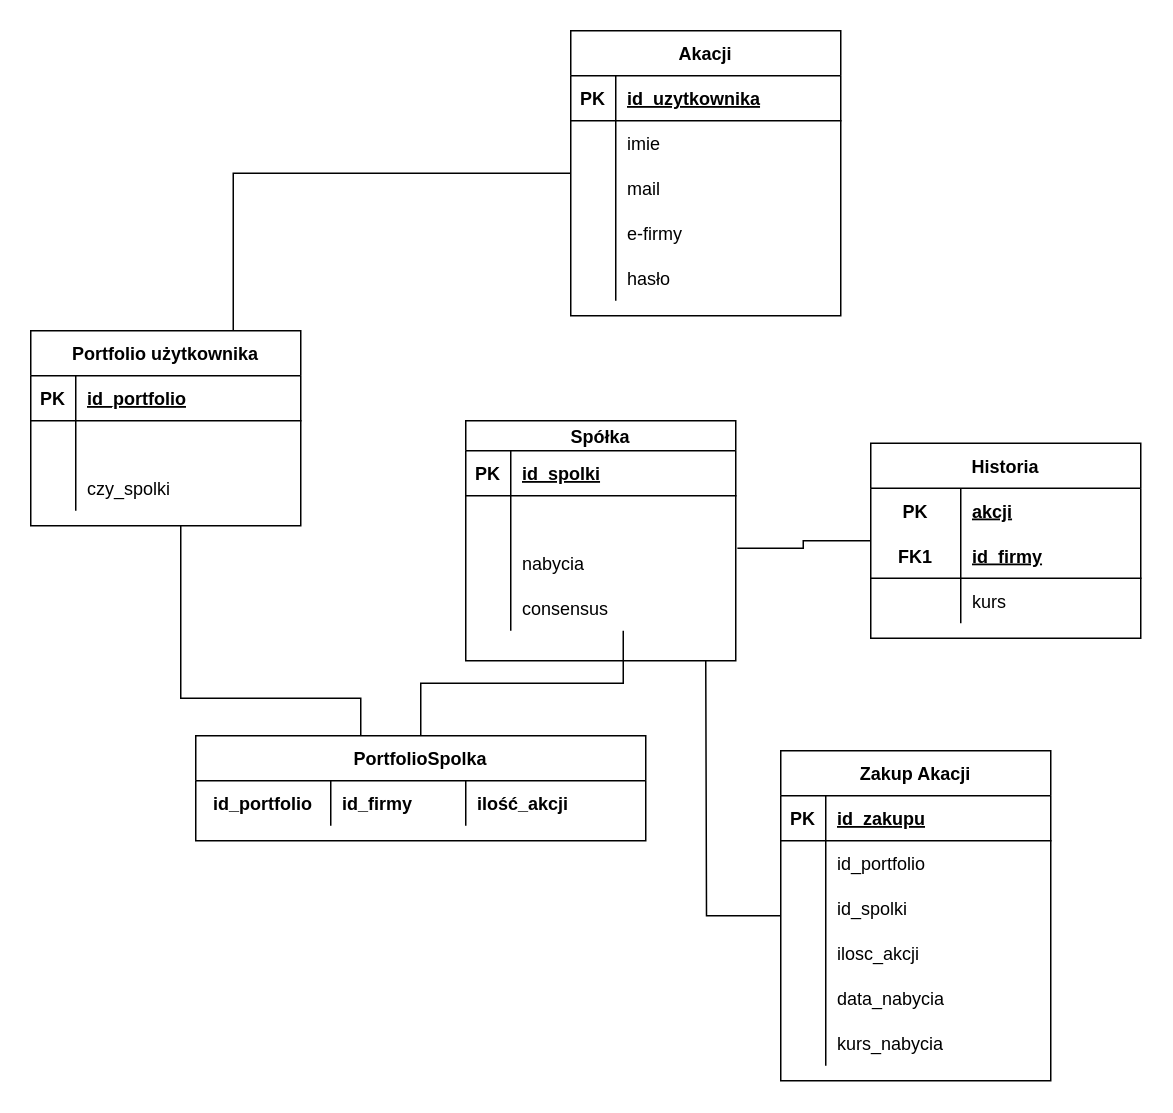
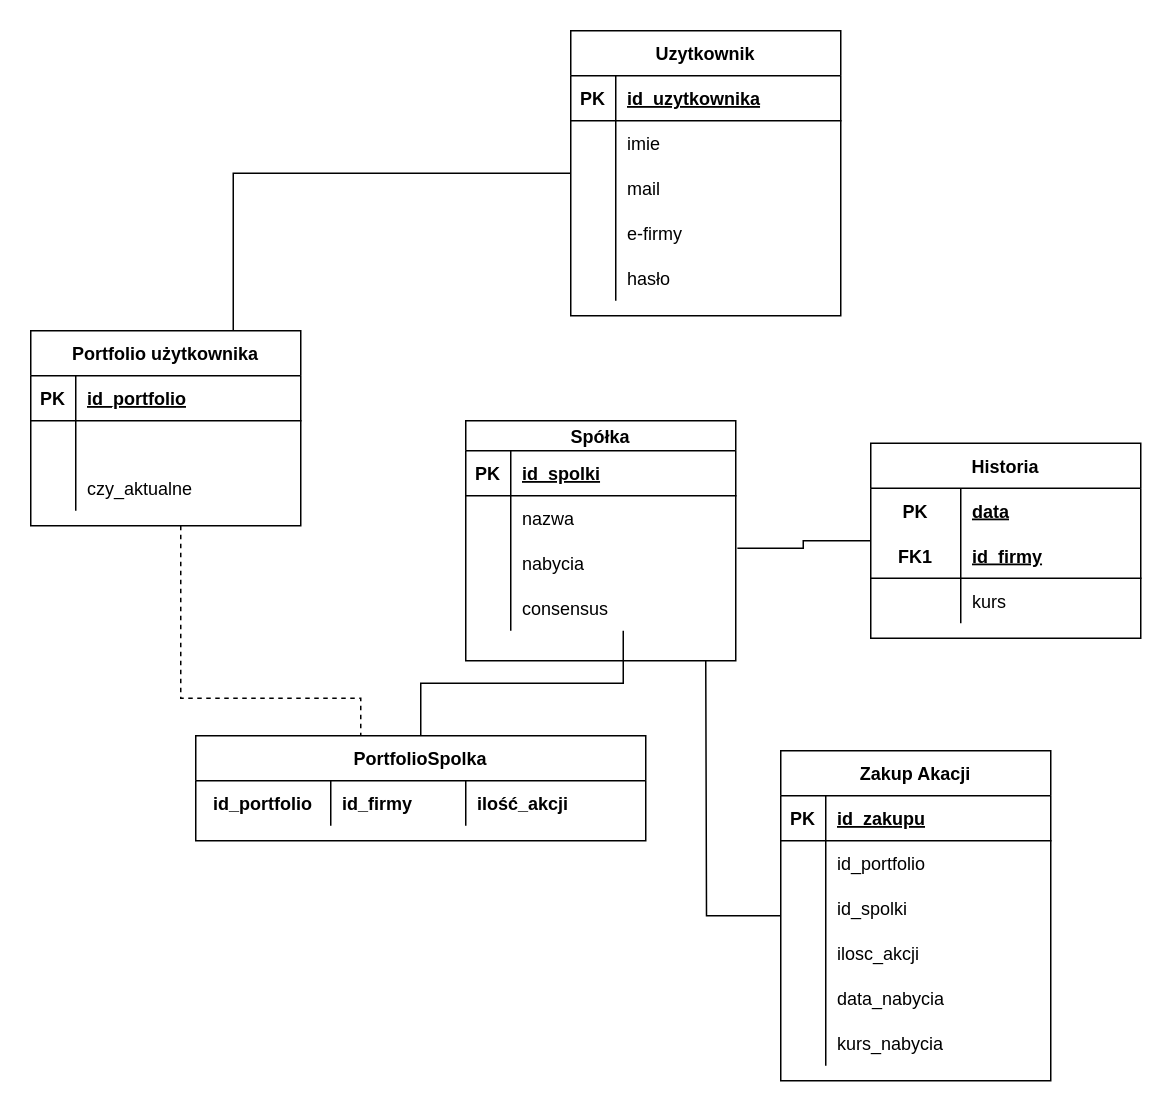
(705, 54) -> (705, 54)
(133, 489) -> (145, 489)
(995, 512) -> (992, 512)
none -> (623, 518)
(203, 698) -> (203, 698)
